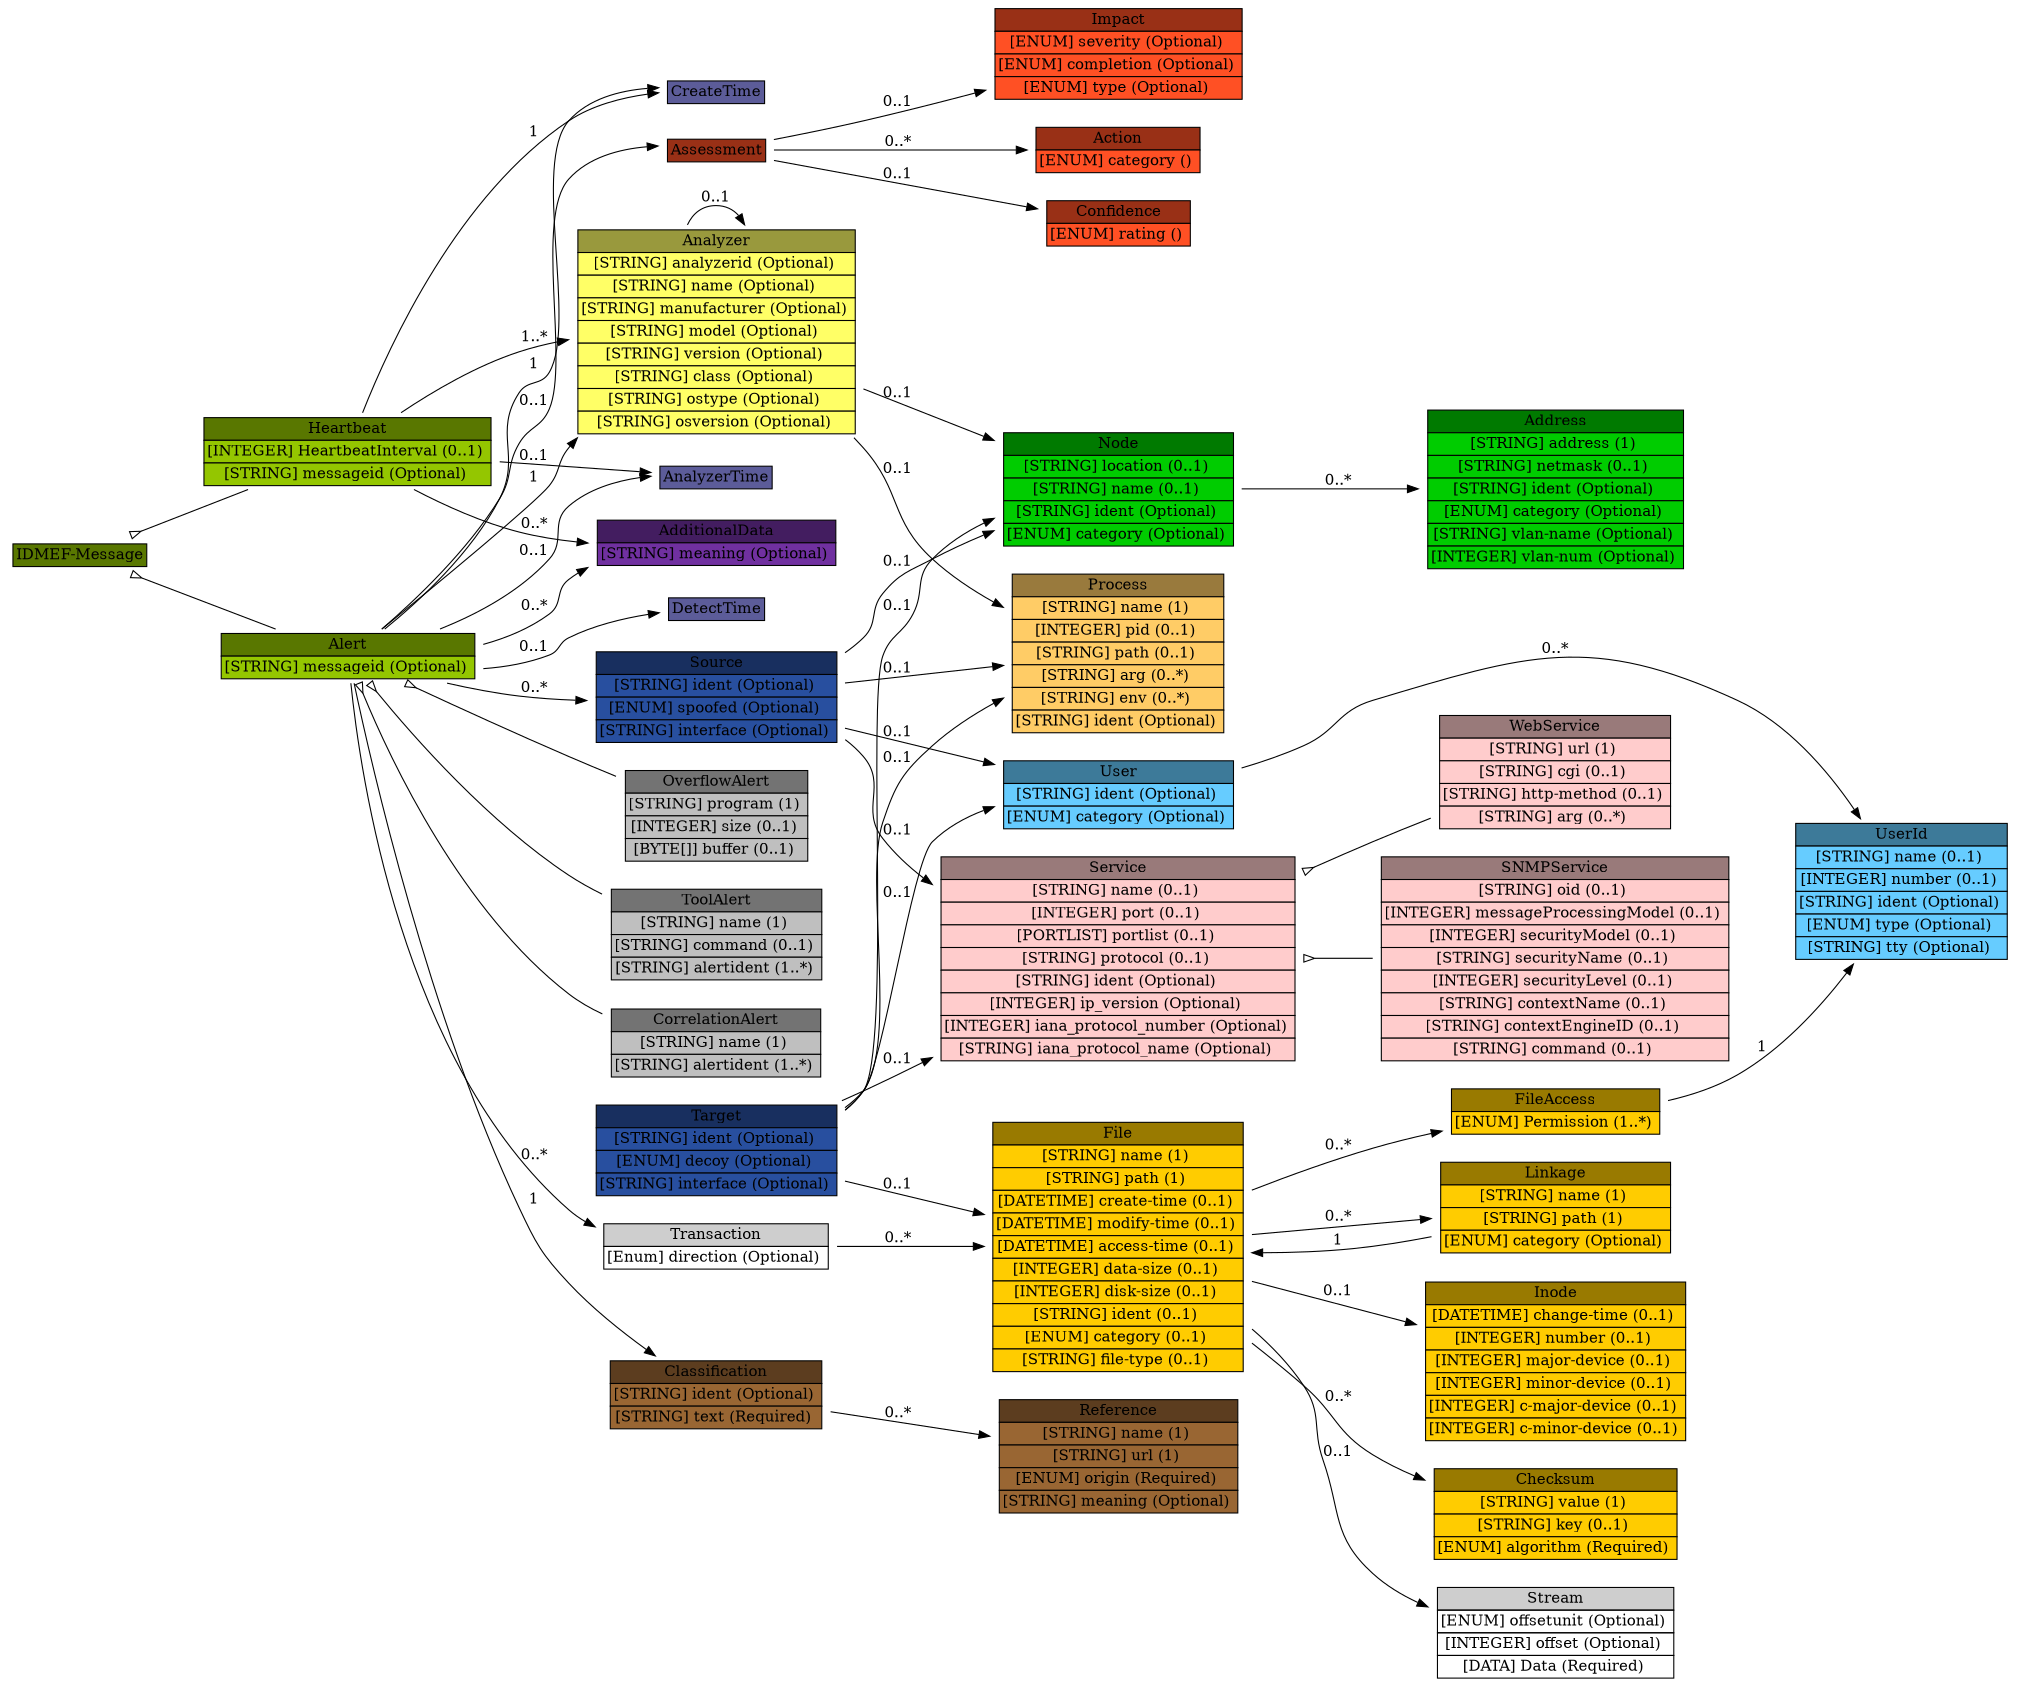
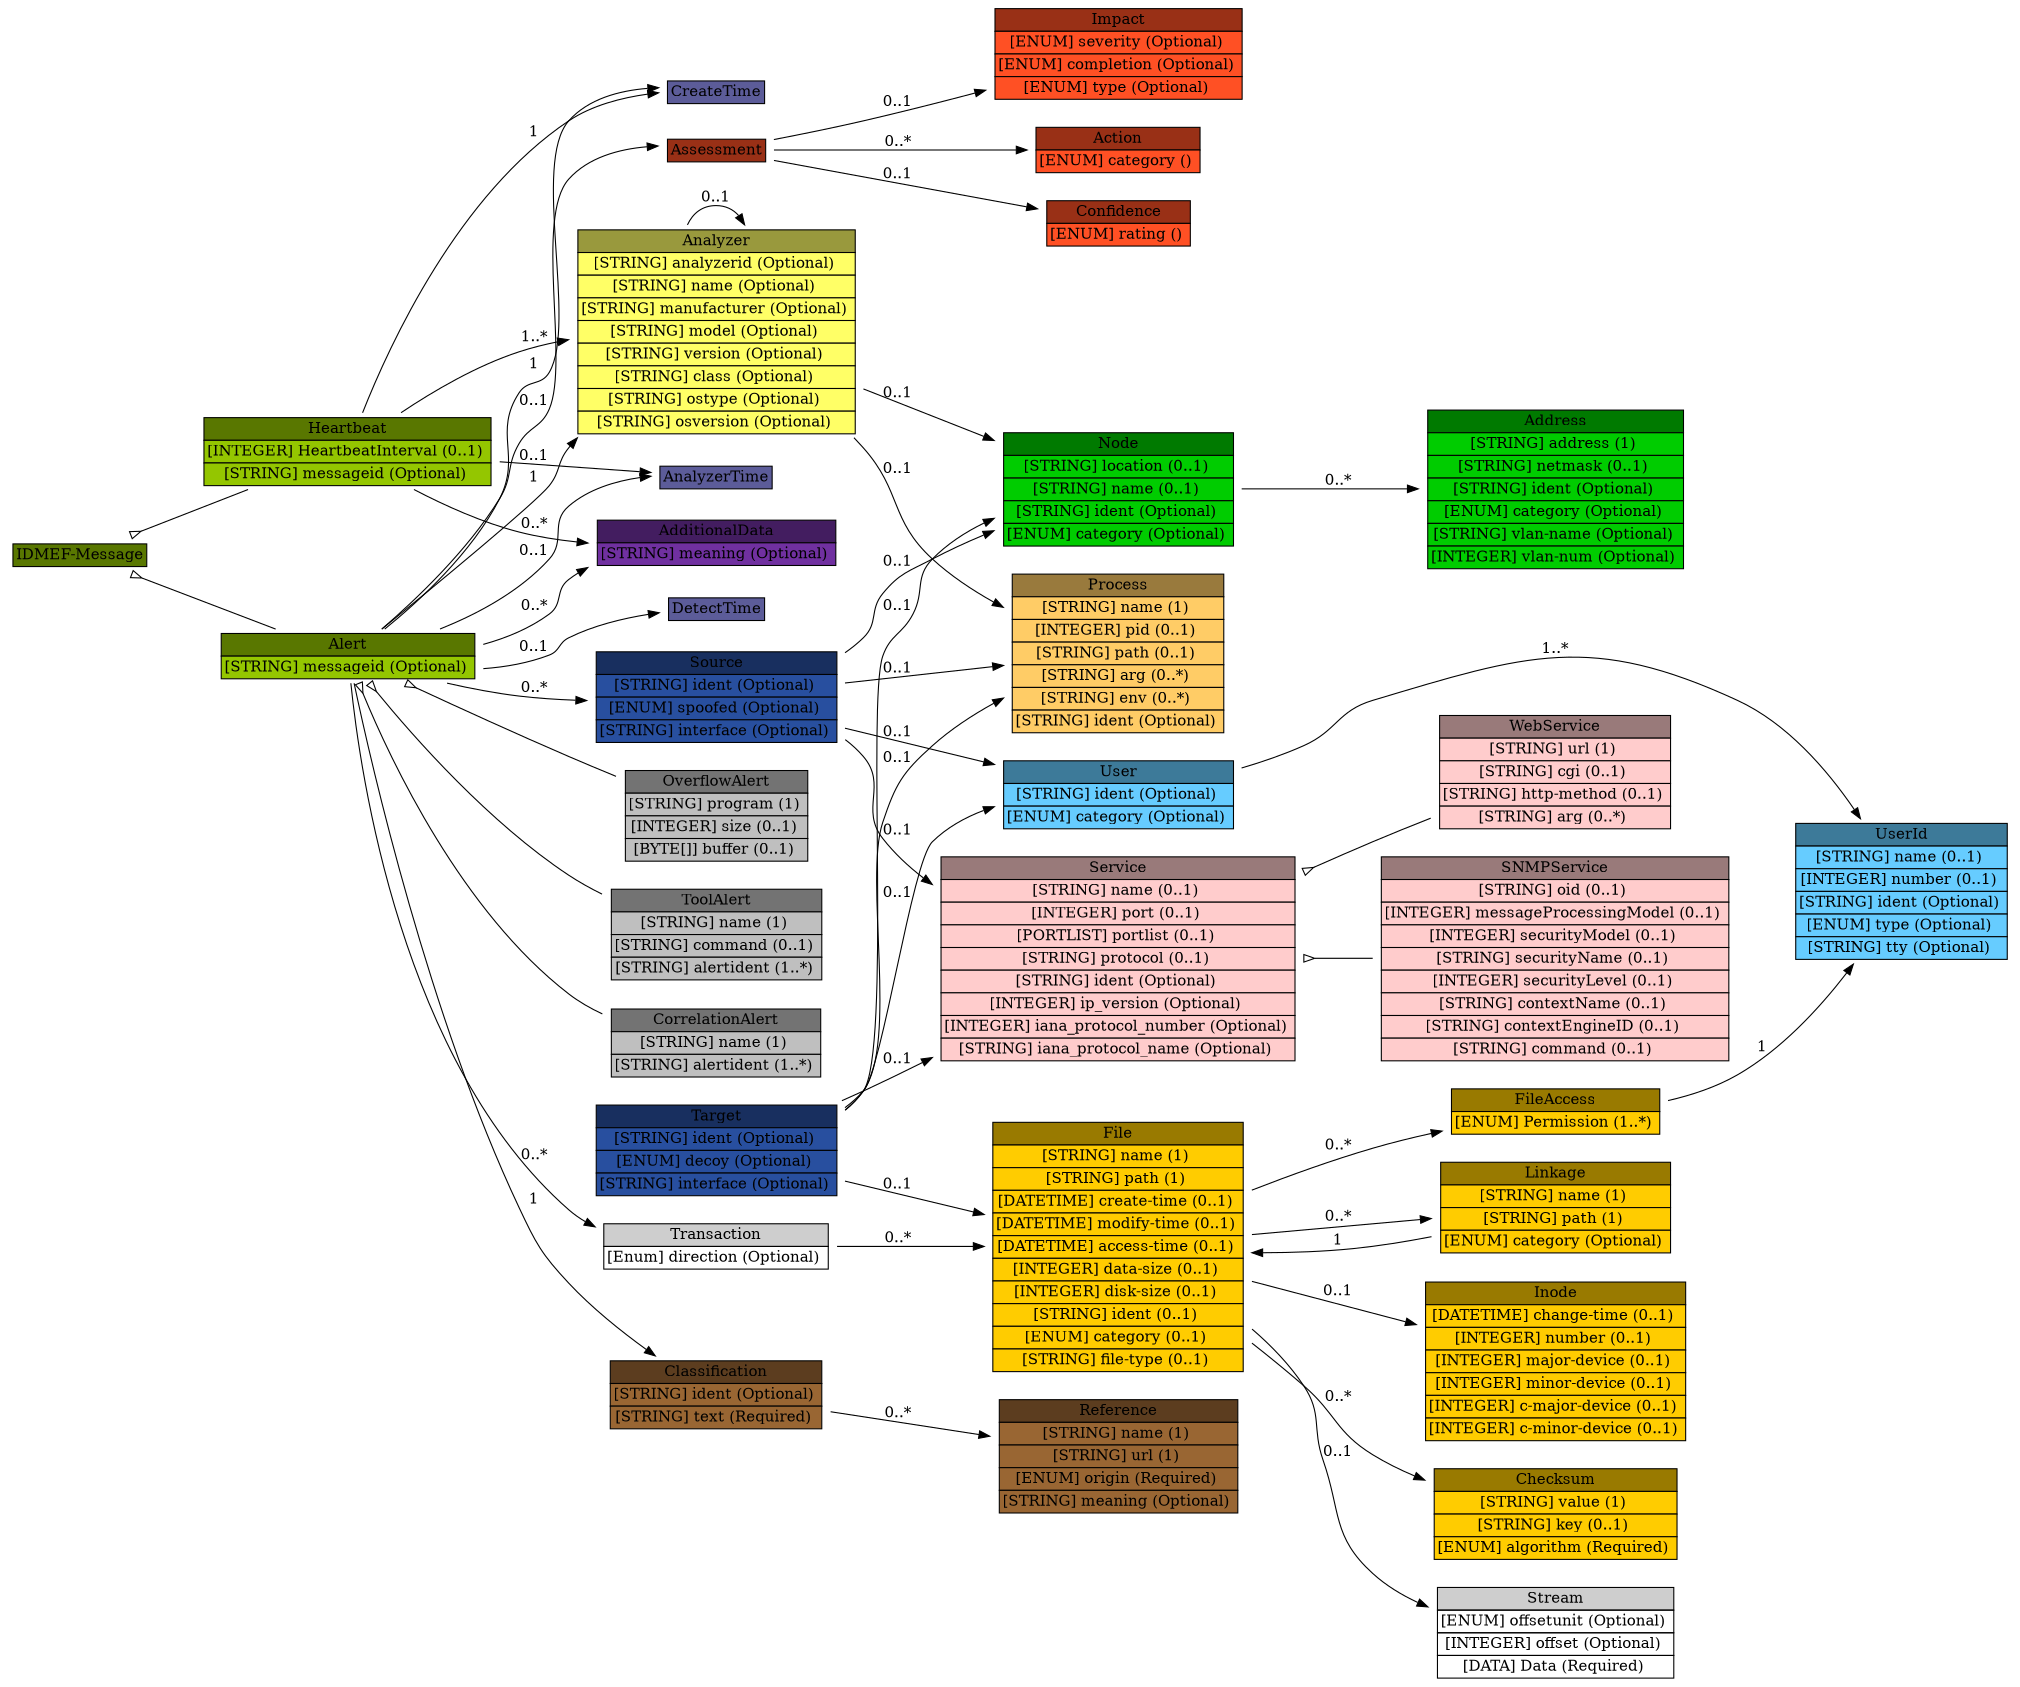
(1555, 649) -> (1555, 649)
